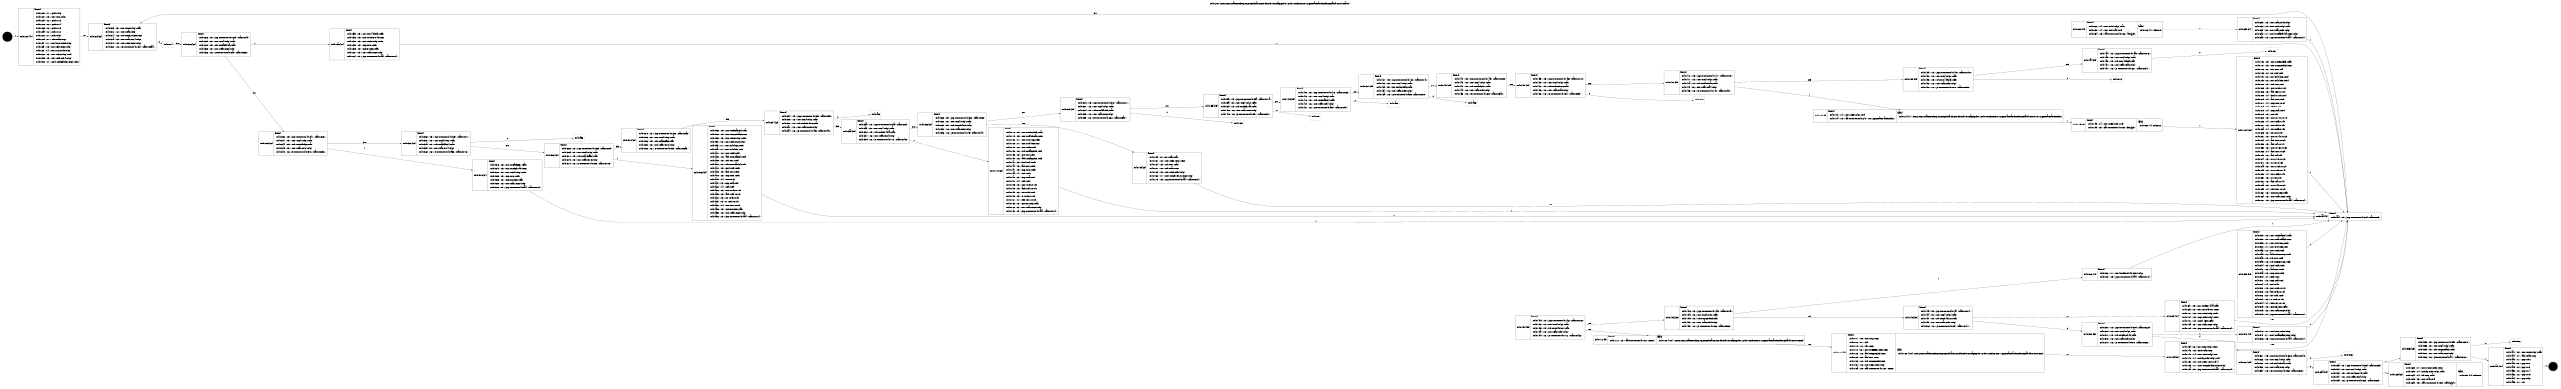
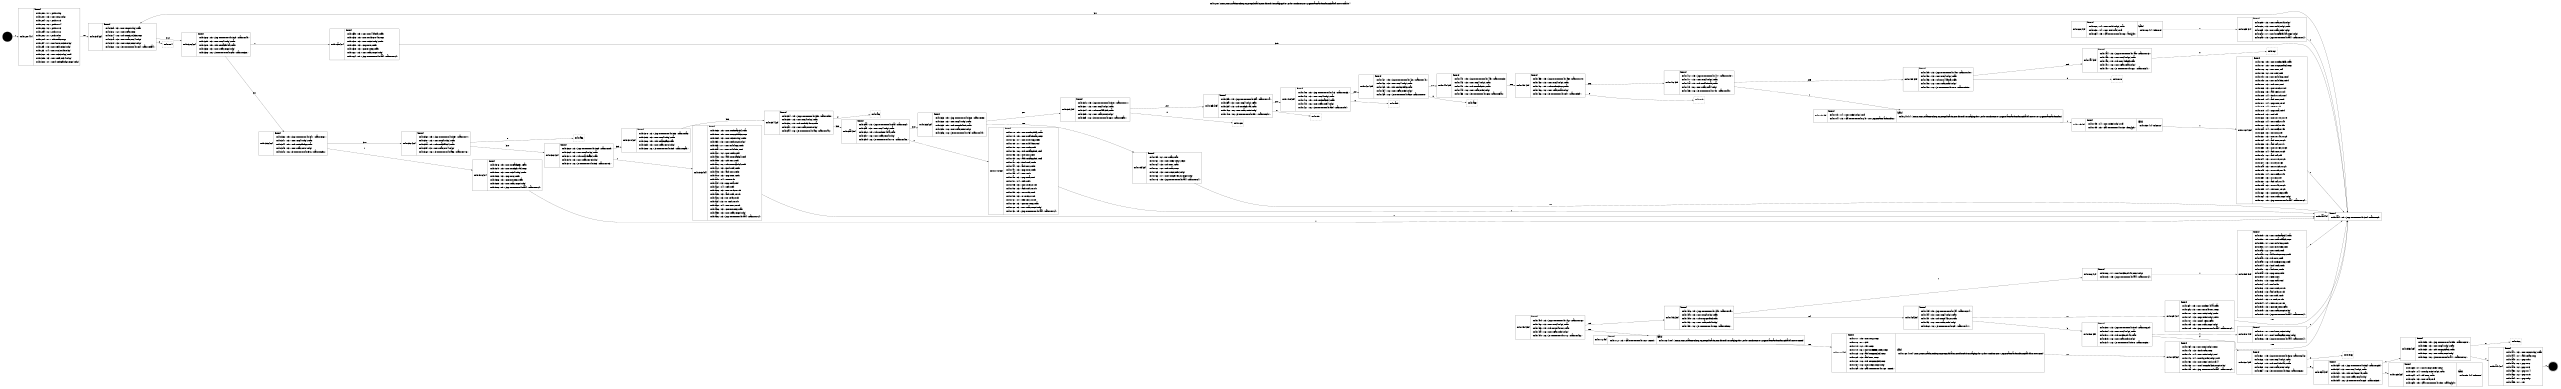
(177, 44) -> (168, 40)
(1276, 44) -> (1276, 44)
(2226, 232) -> (2194, 274)
